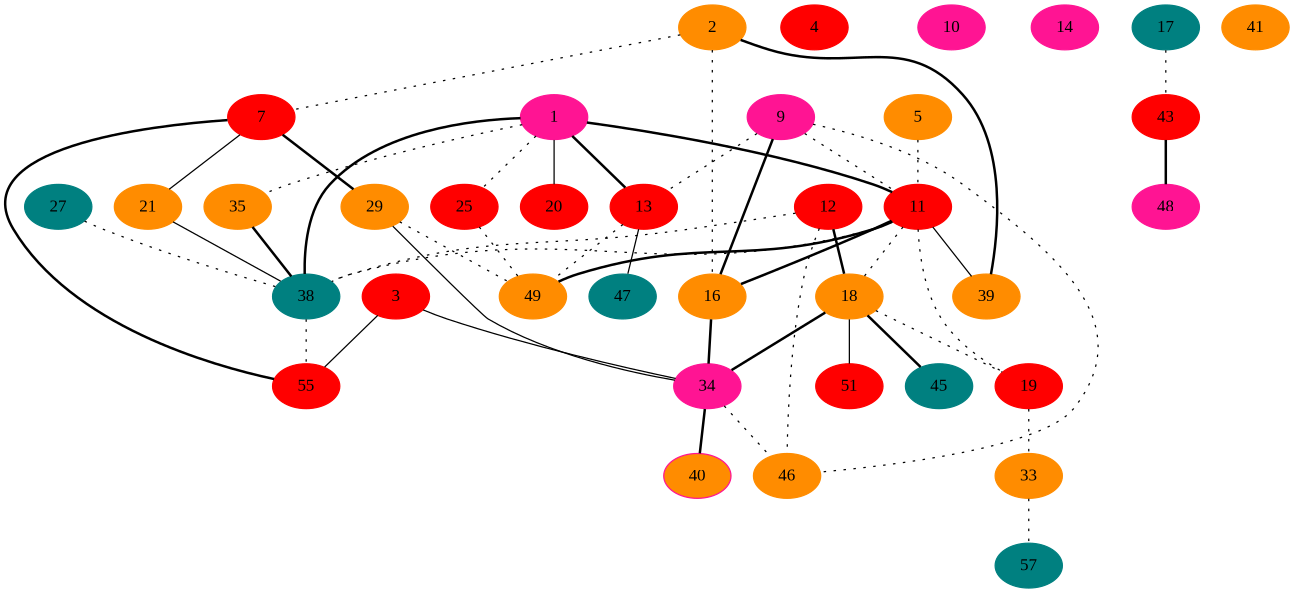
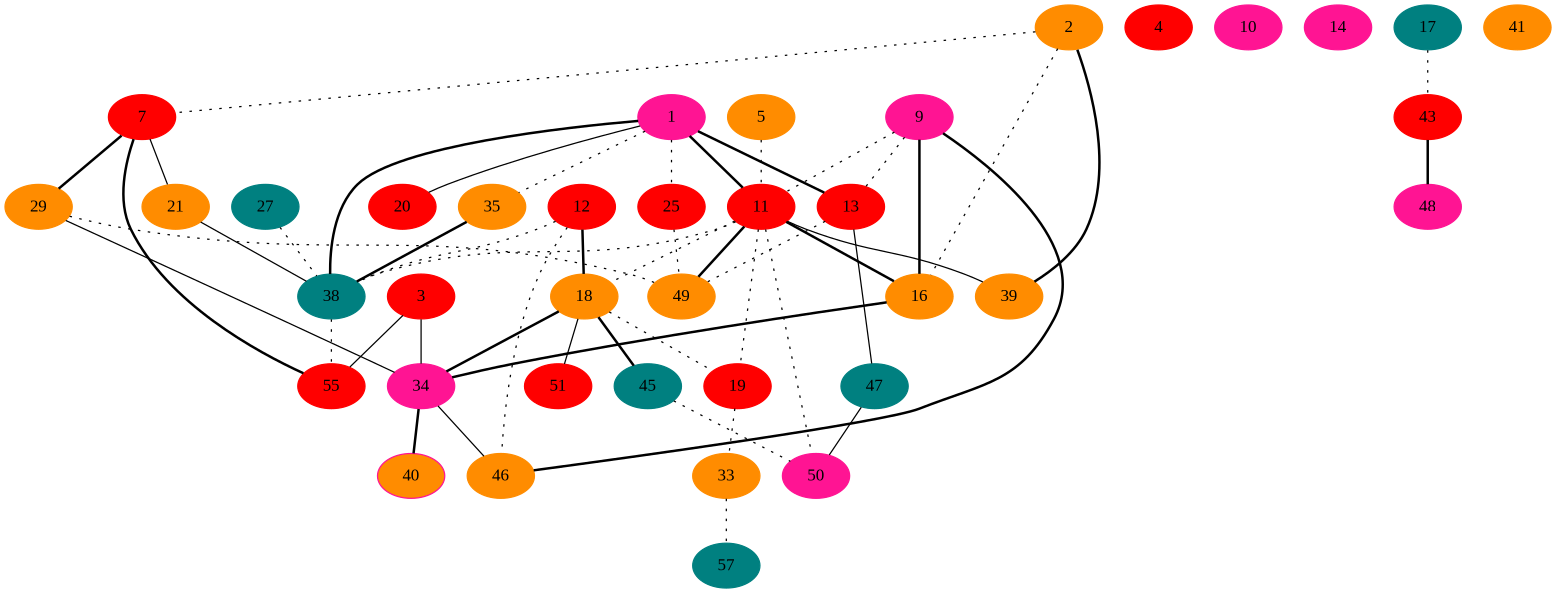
(1094, 323) -> (925, 407)
(747, 431) -> (461, 431)
none -> (816, 476)
